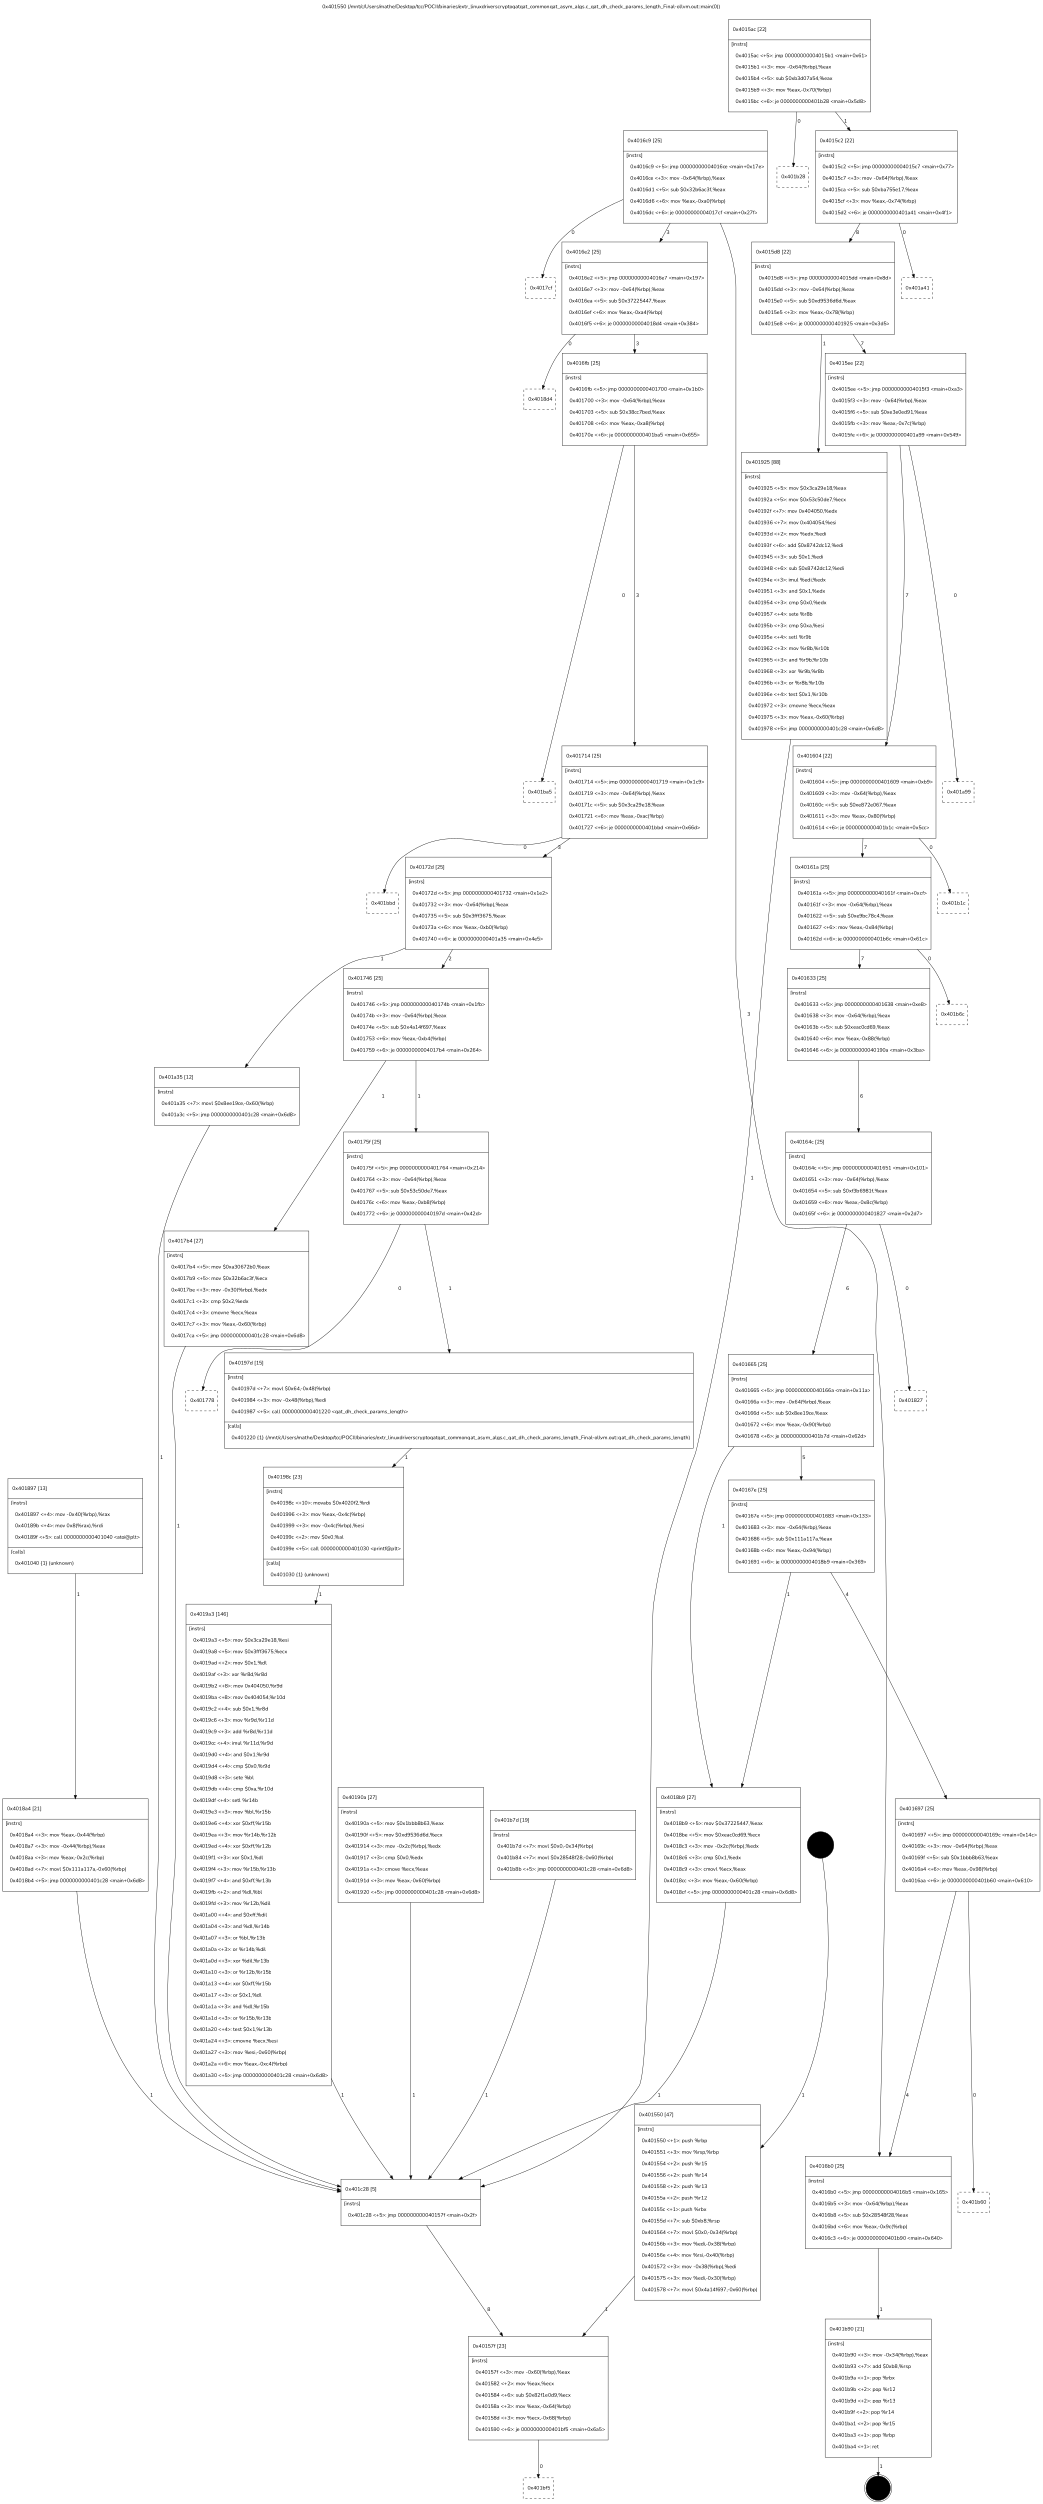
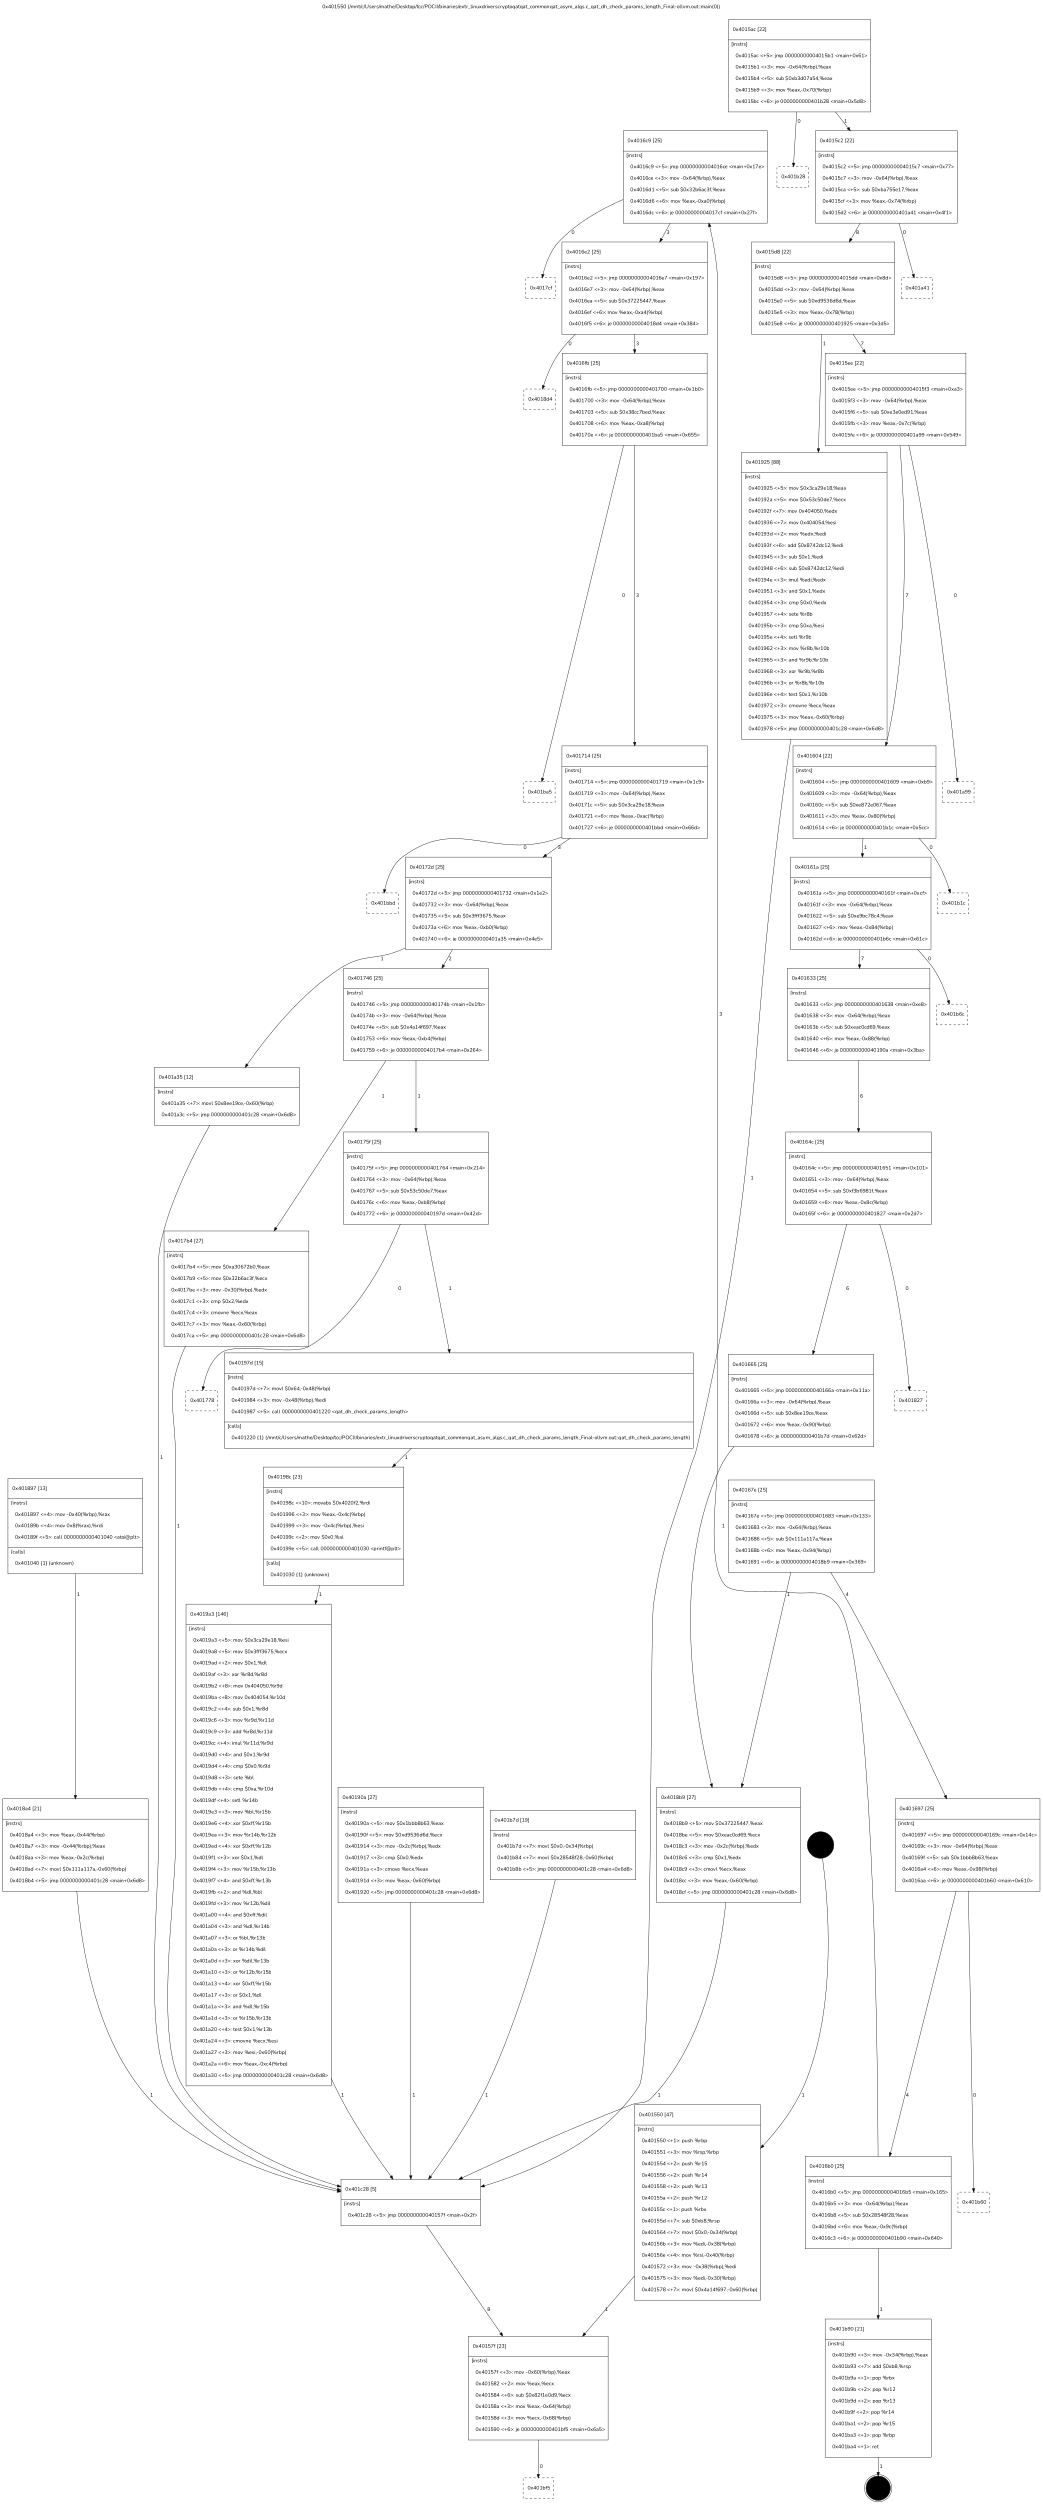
(865, 848) -> (865, 848)
(780, 1220) -> (718, 1243)
(801, 1462) -> none
